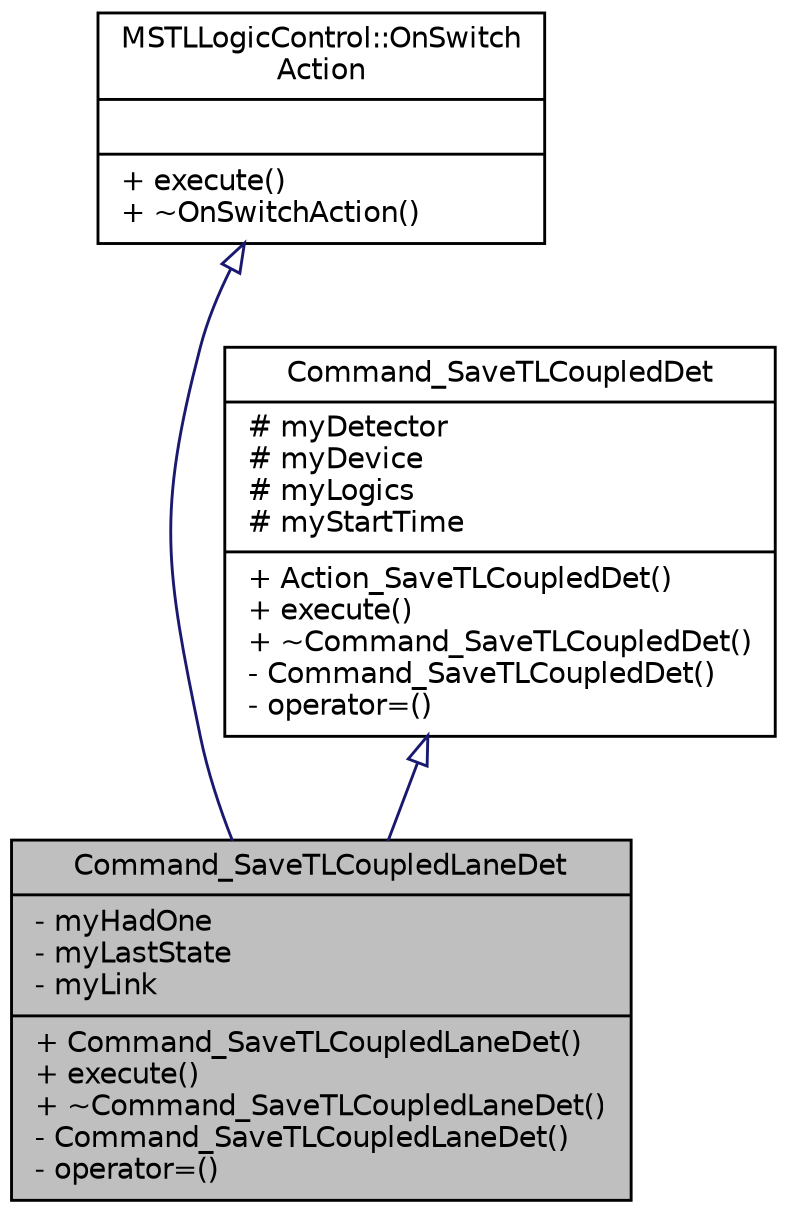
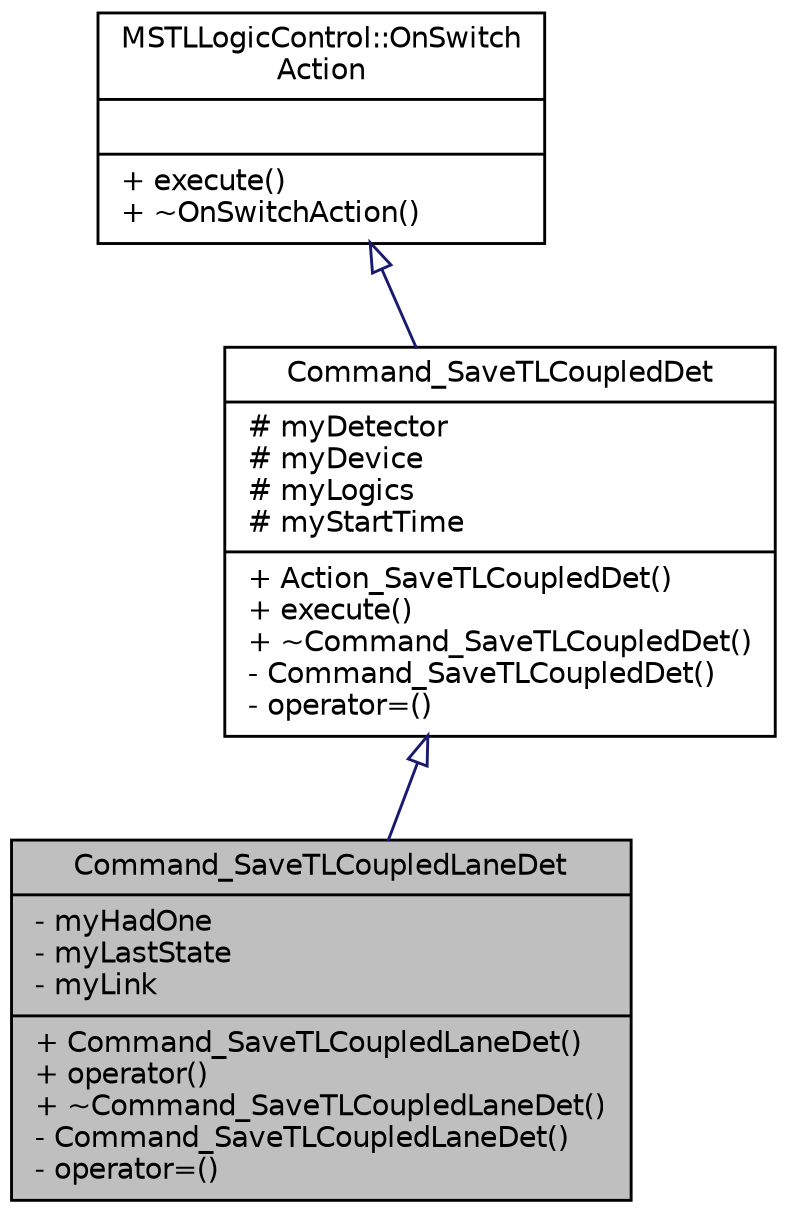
(172, 554) -> (399, 309)
(118, 1075) -> (122, 1075)
